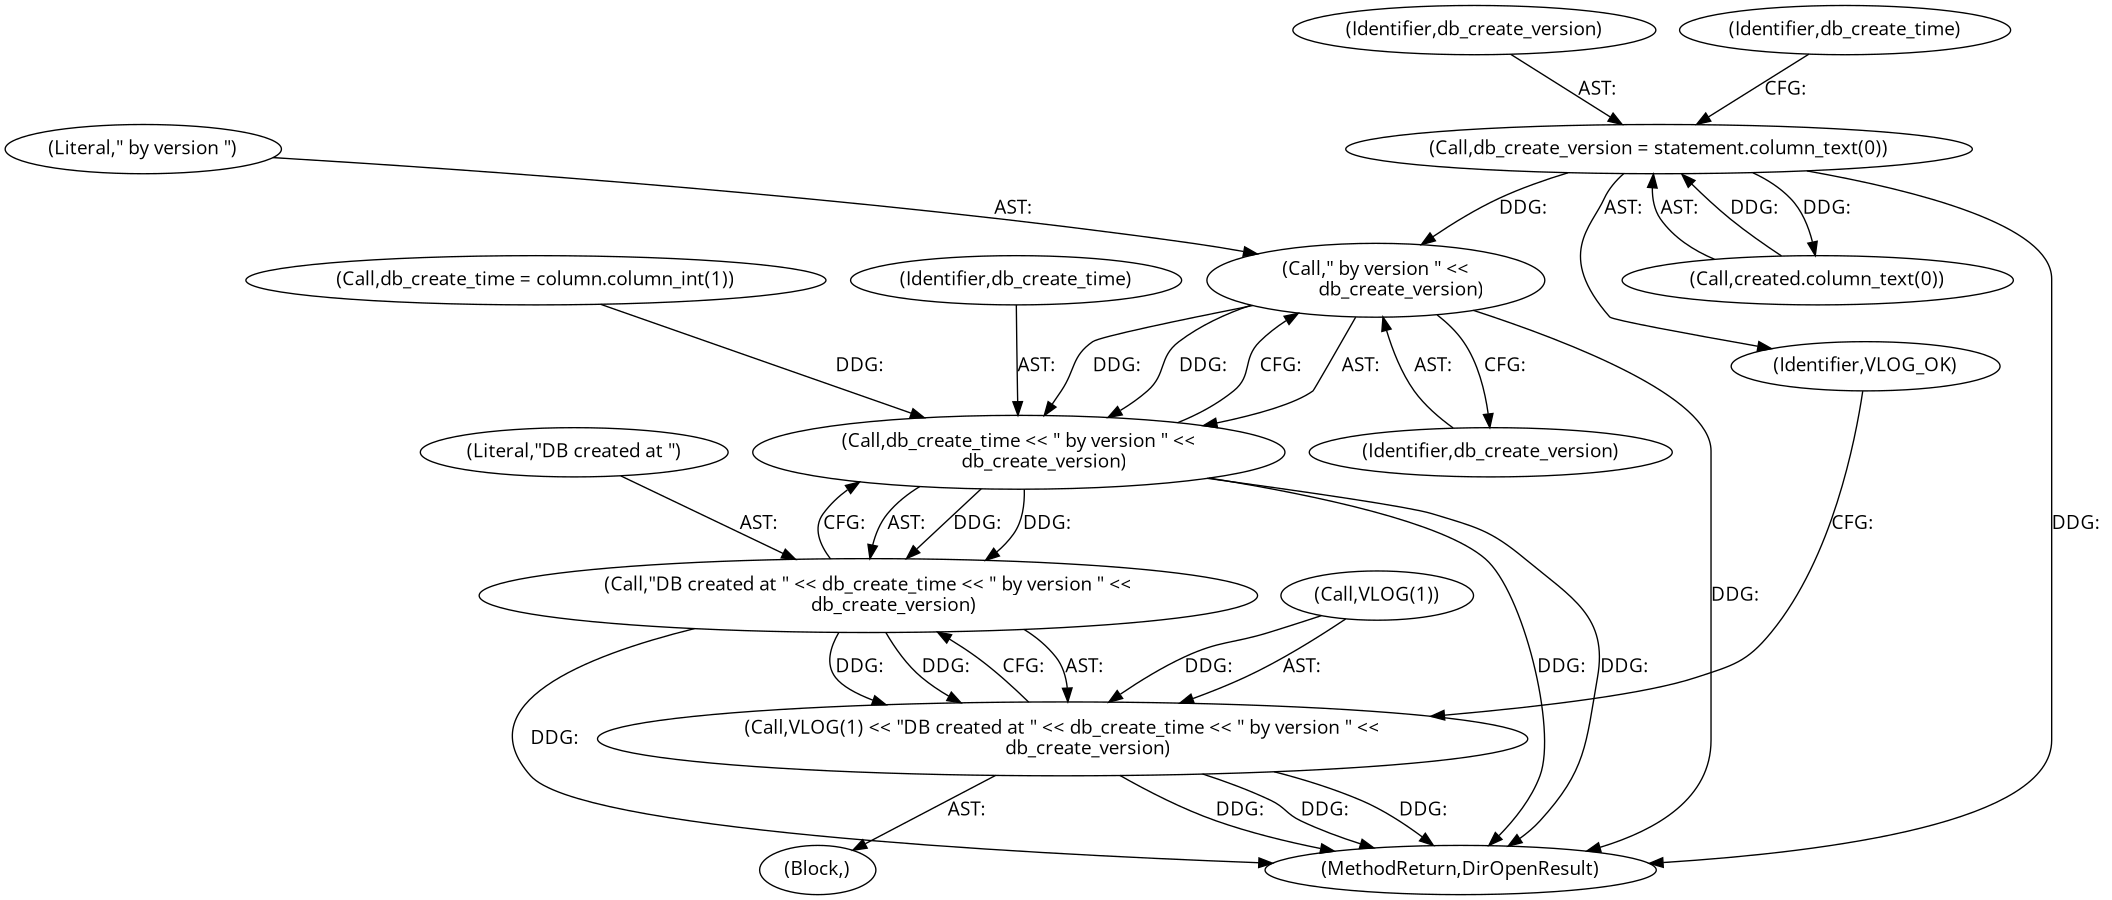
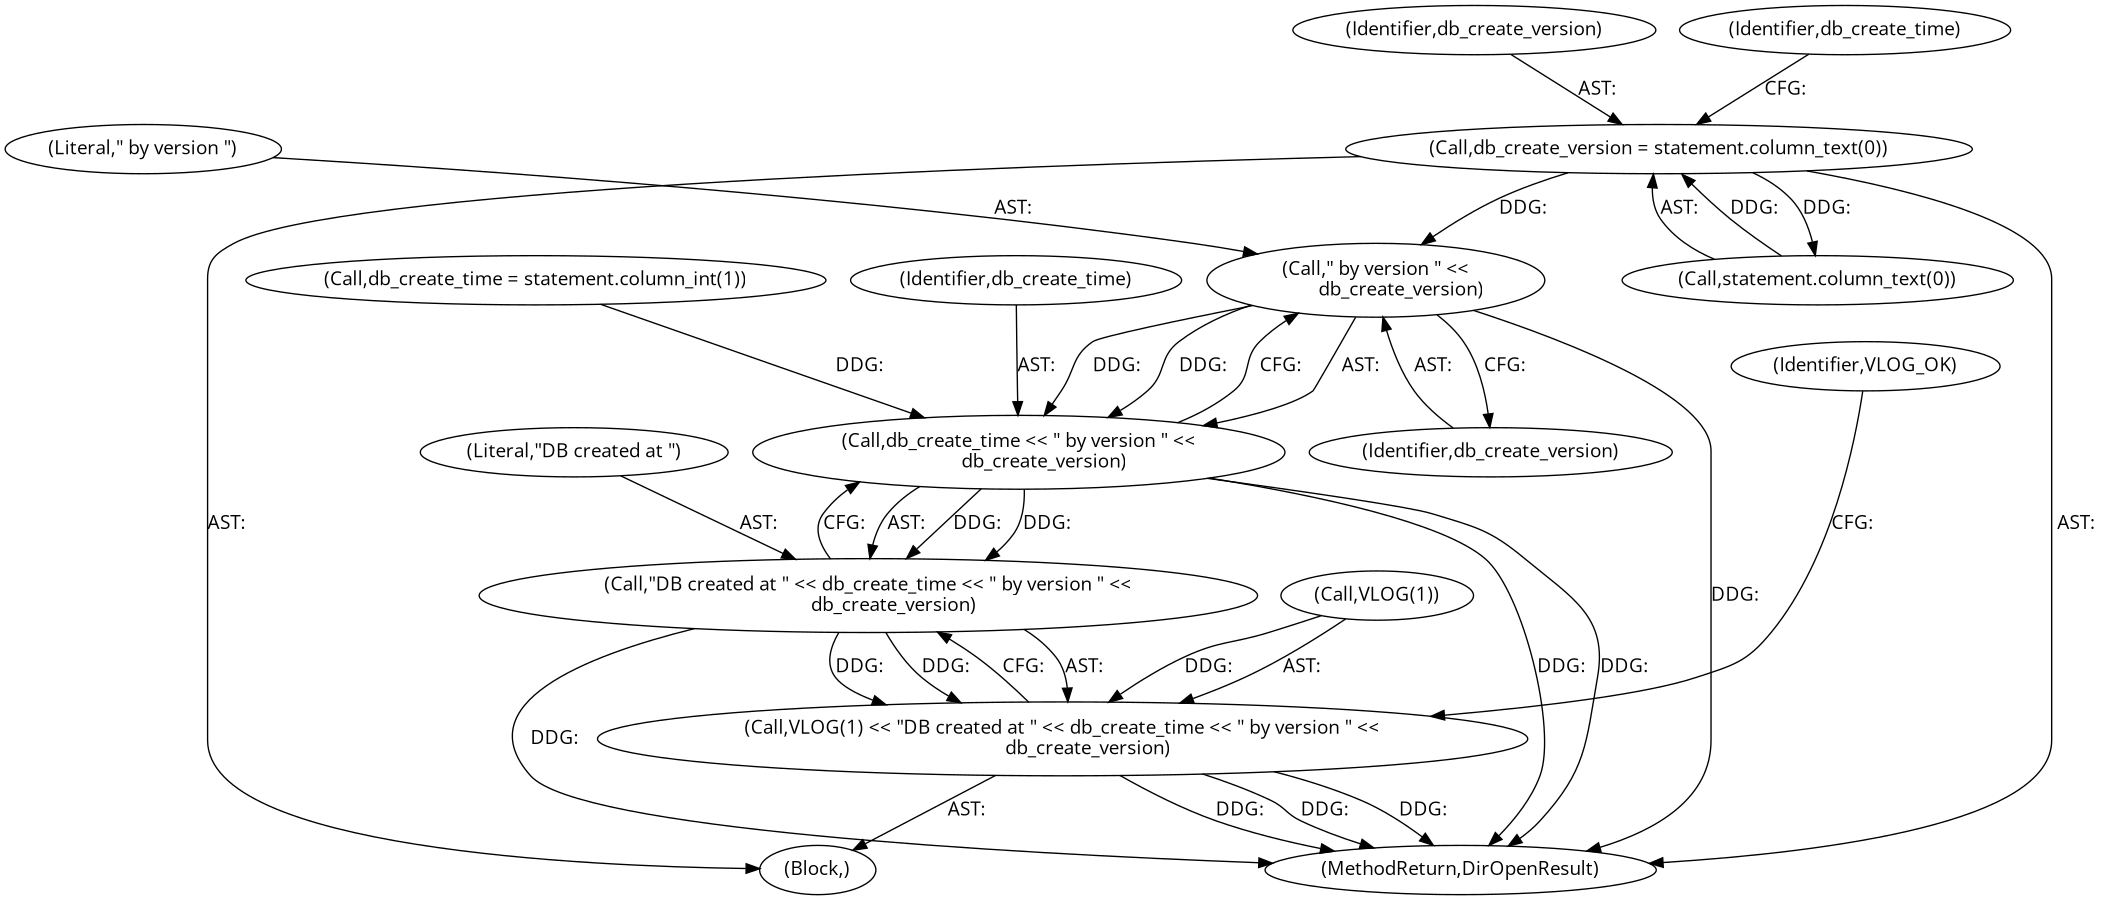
(536, 280) -> (536, 280)
(1818, 280) -> (1818, 280)
(1606, 312) -> (256, 237)
(2079, 524) -> (2079, 524)
